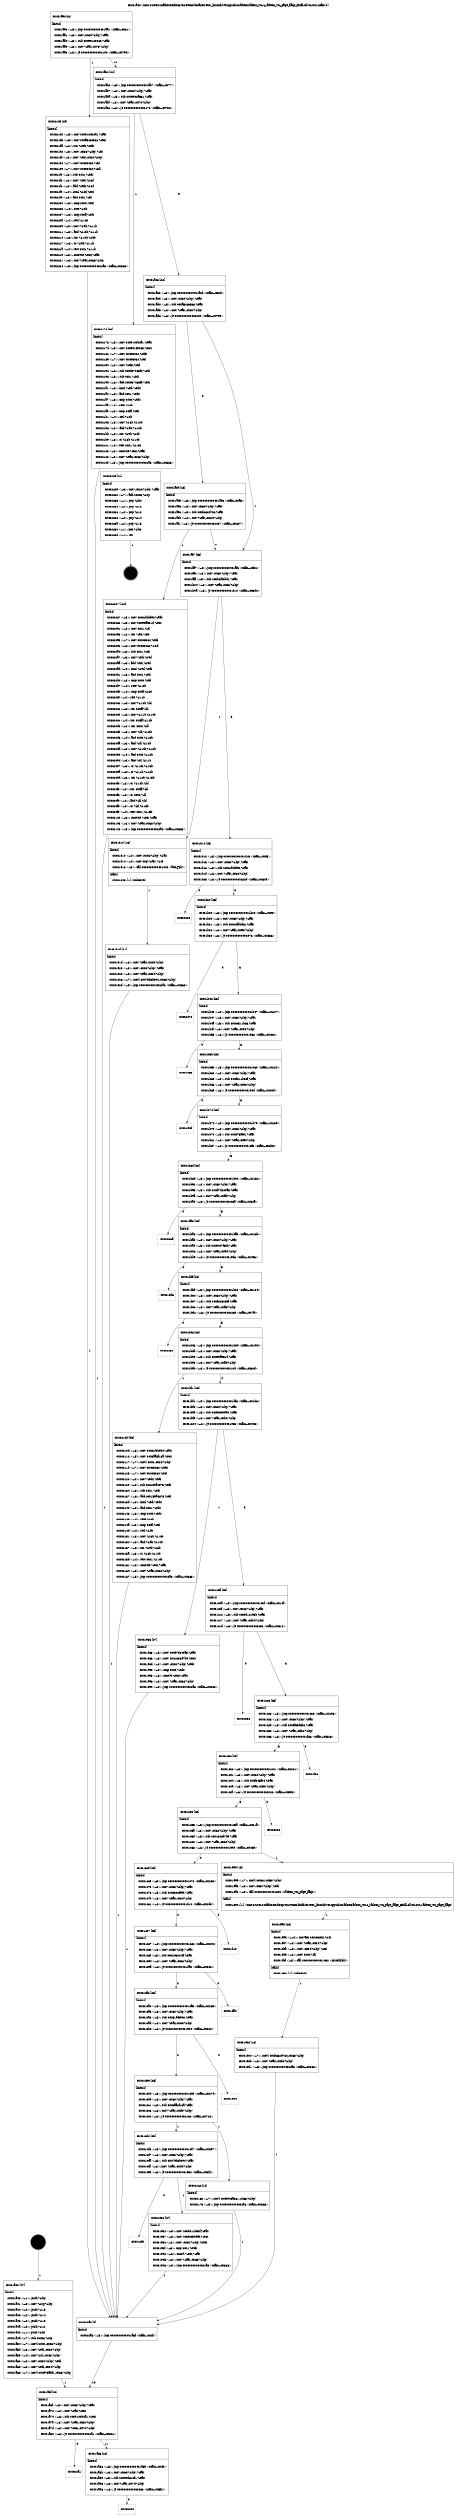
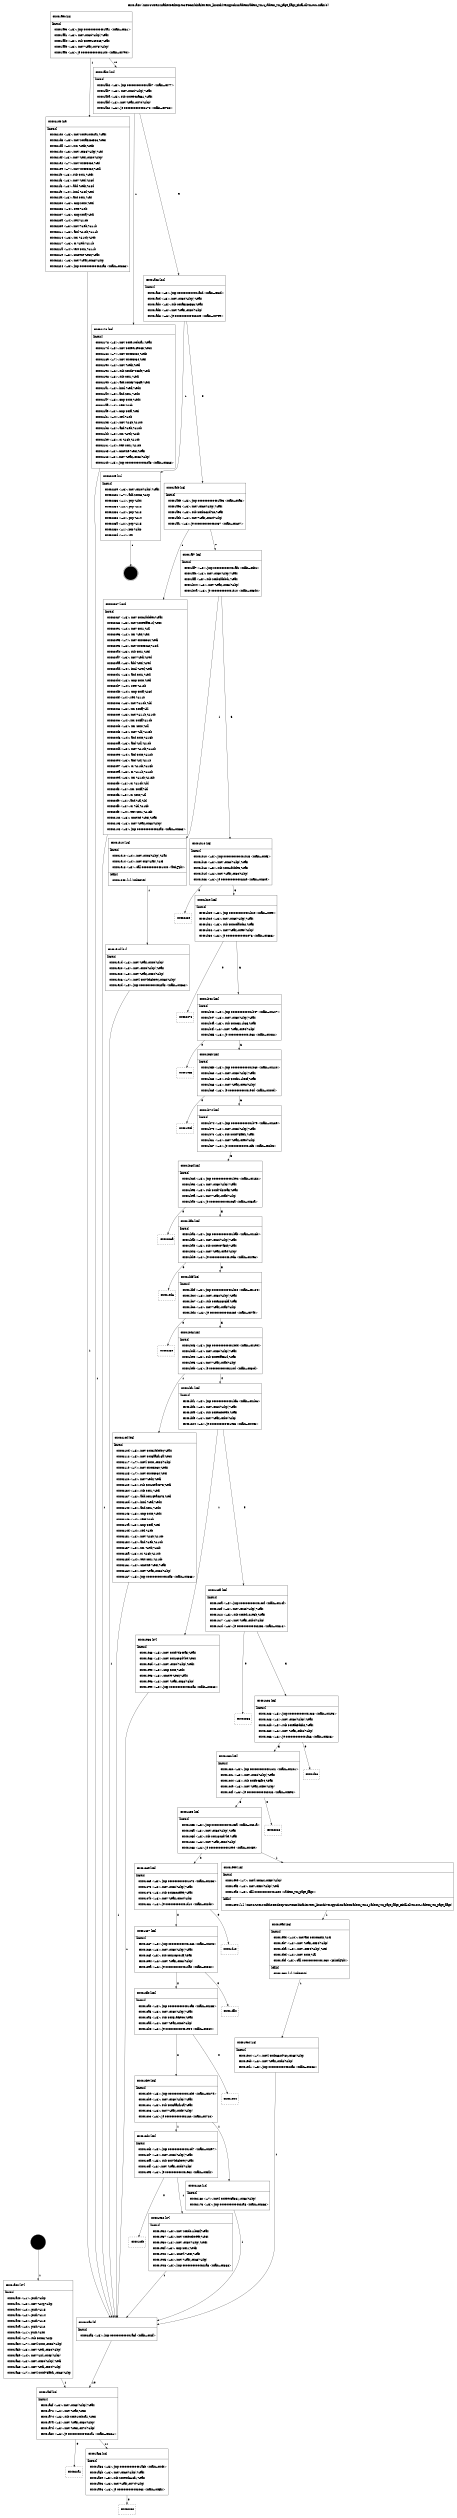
(242, 433) -> (182, 403)
